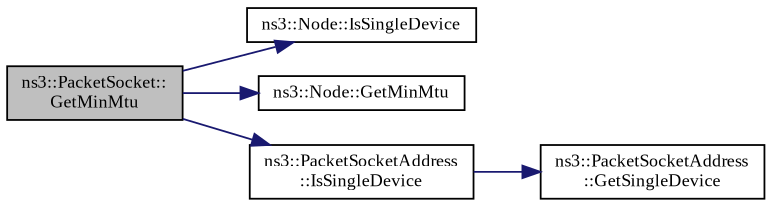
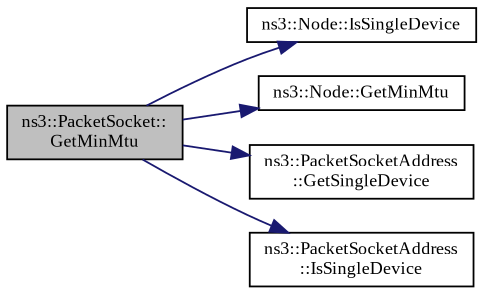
(498, 172) -> (207, 149)
